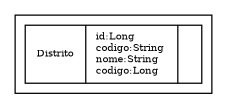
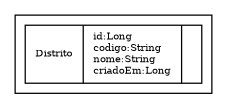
(127, 71) -> (132, 71)
